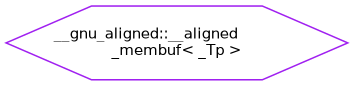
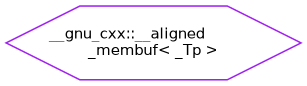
(177, 43) -> (154, 43)
